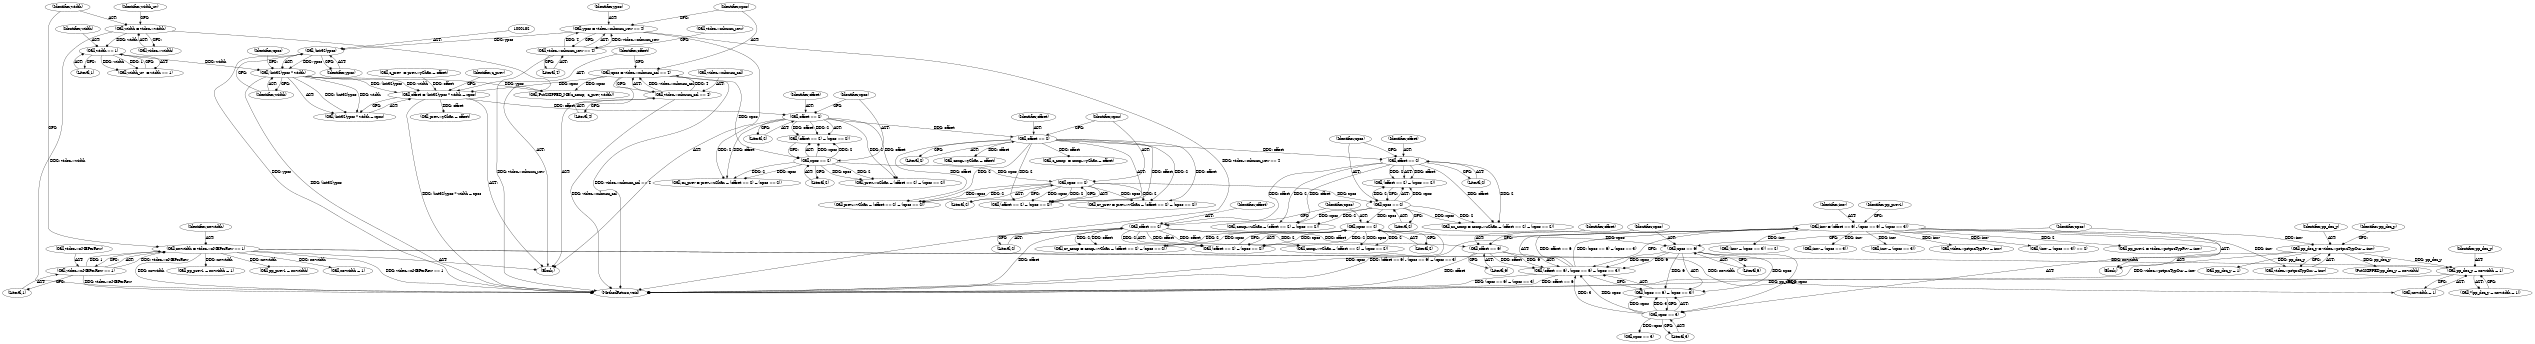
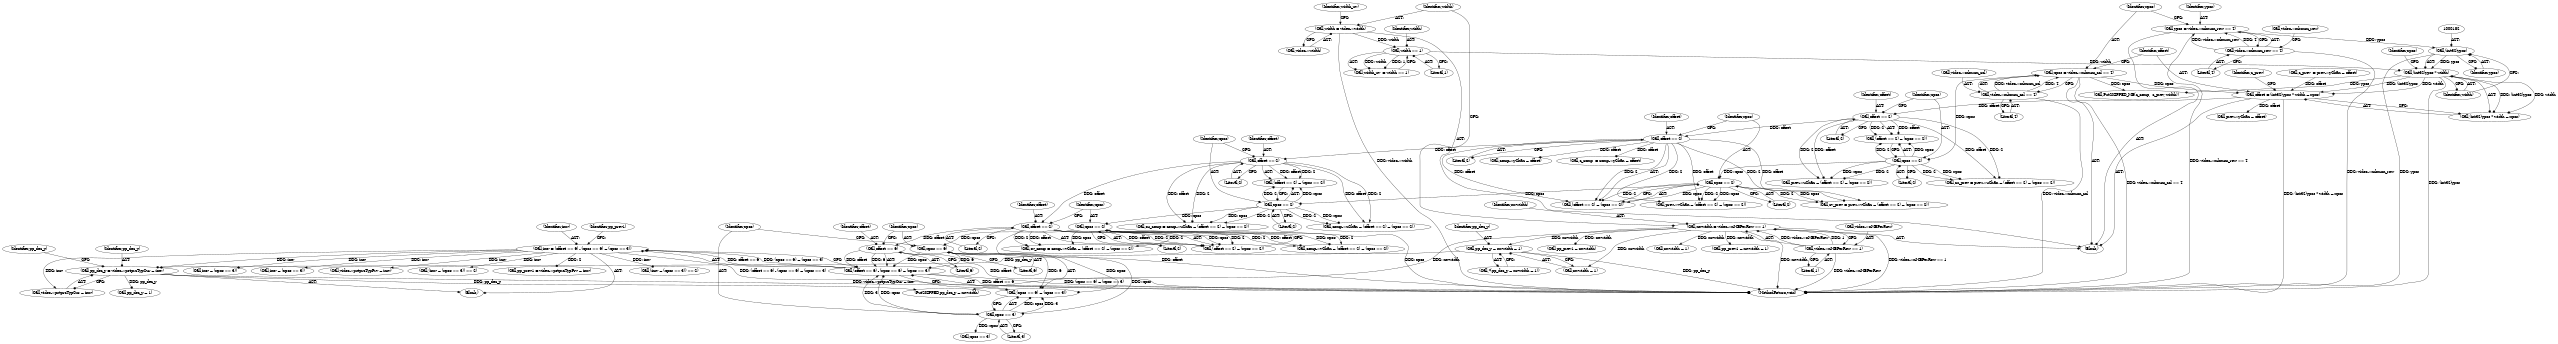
(2273, 259) -> (128, 281)
(2404, 260) -> (877, 264)
none -> (1329, 275)
